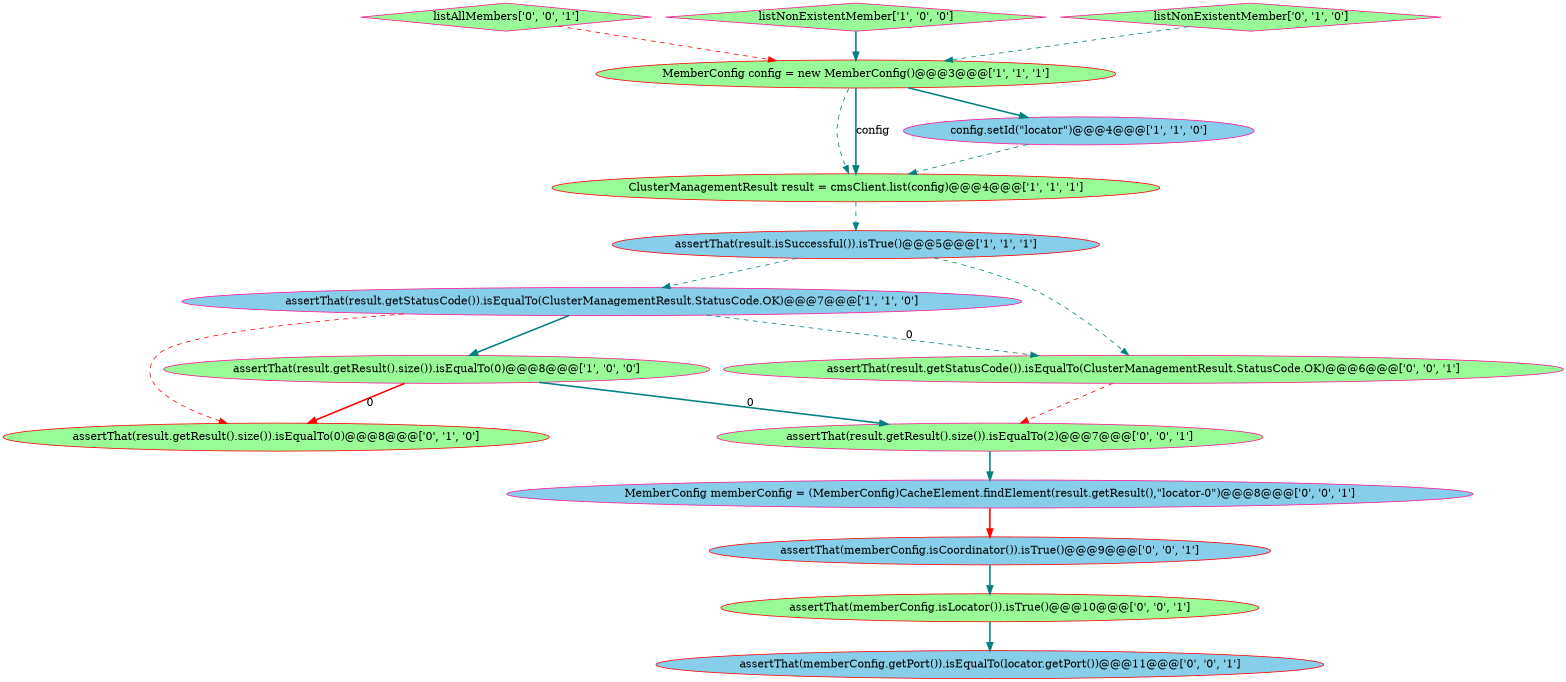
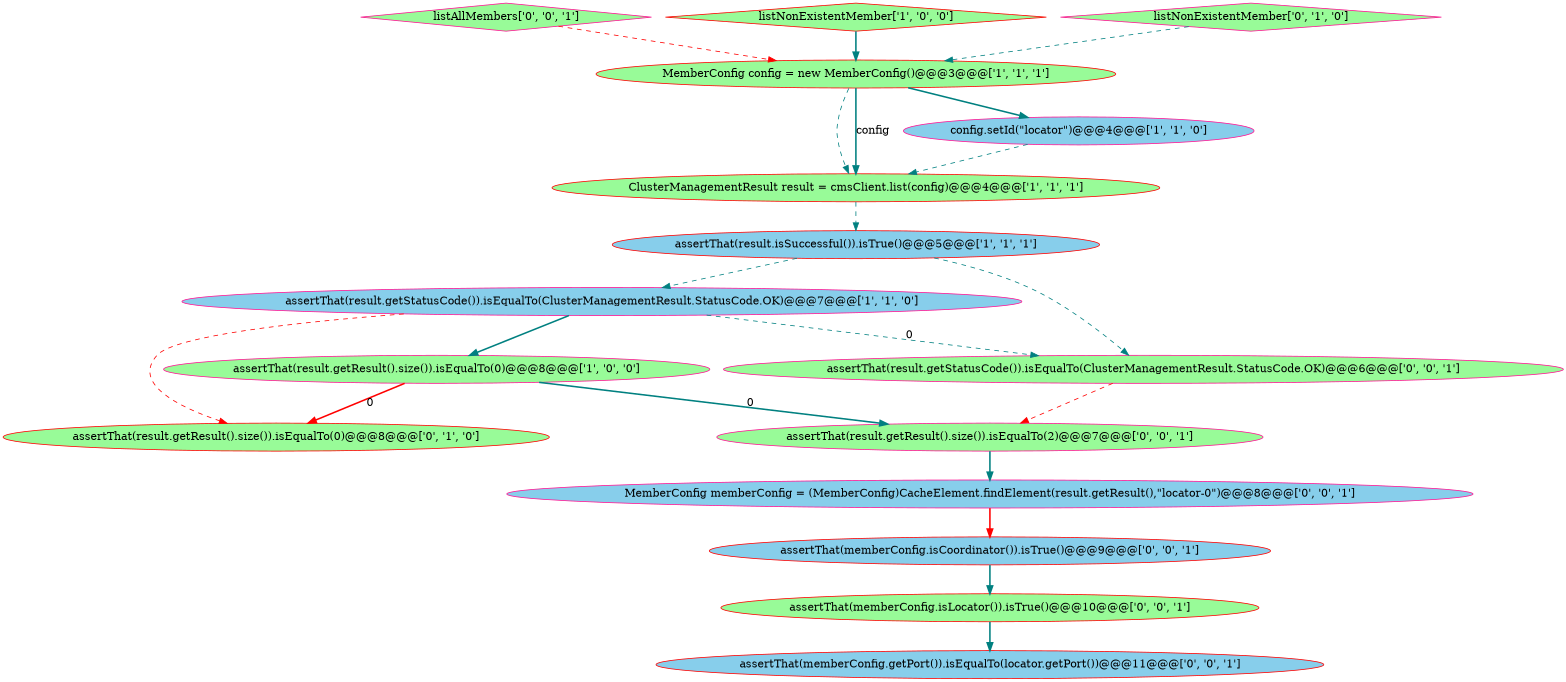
(856, 17) -> (856, 17)
